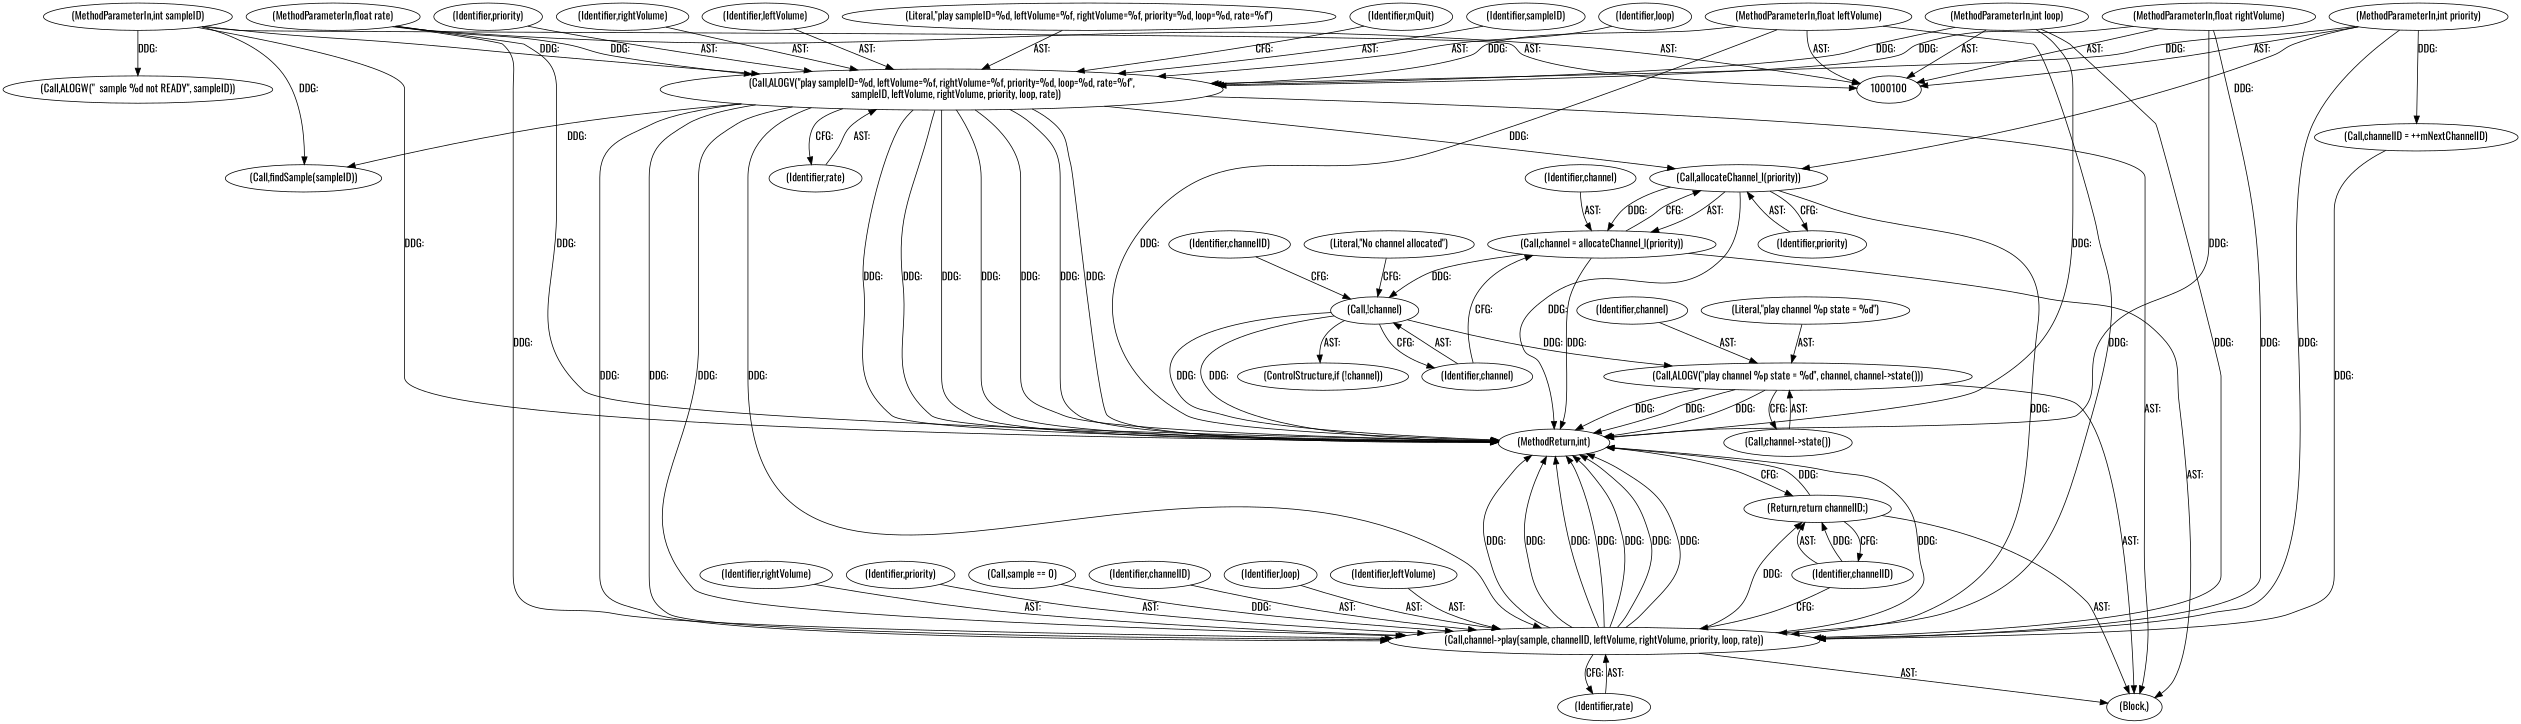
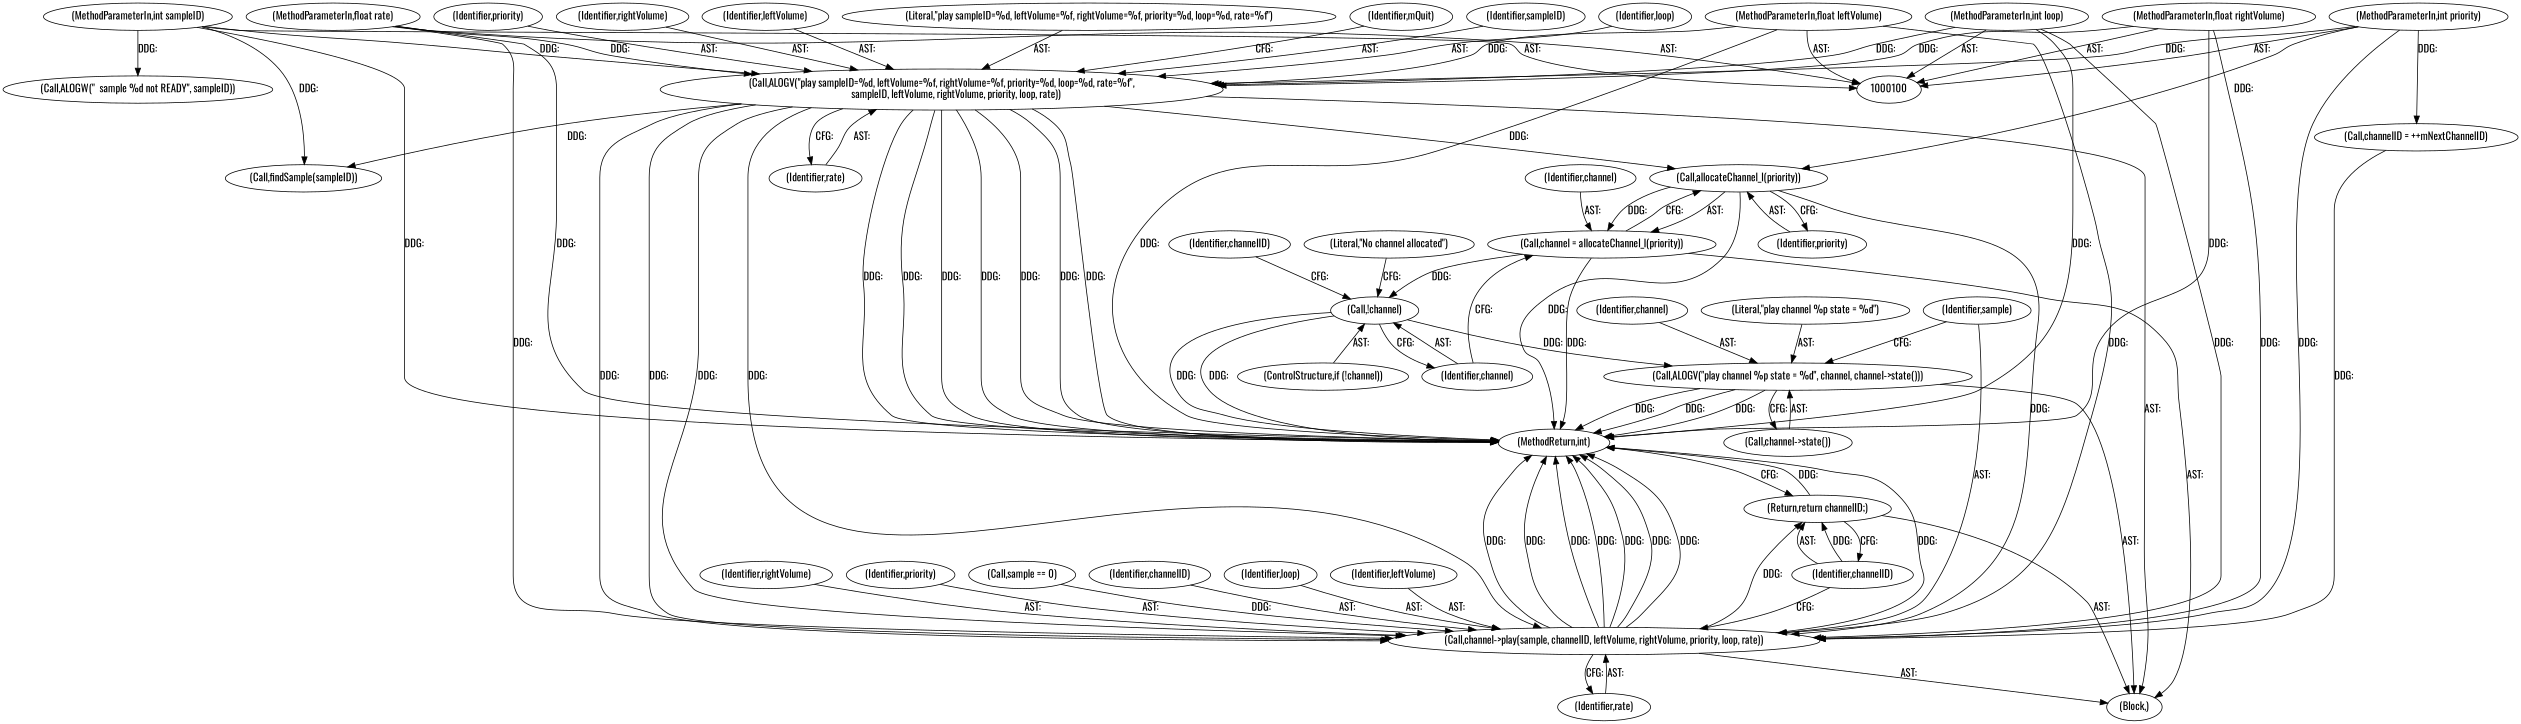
none -> (1977, 311)
(1327, 334) -> (1347, 347)
